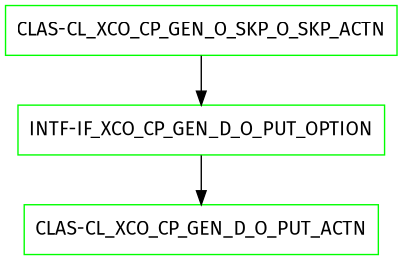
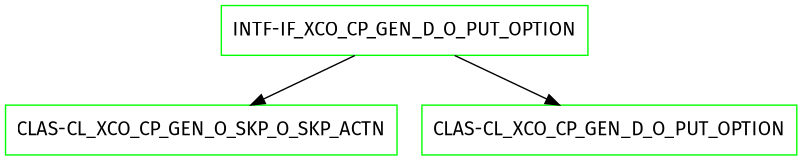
(201, 73) -> (309, 77)
(201, 230) -> (609, 130)
